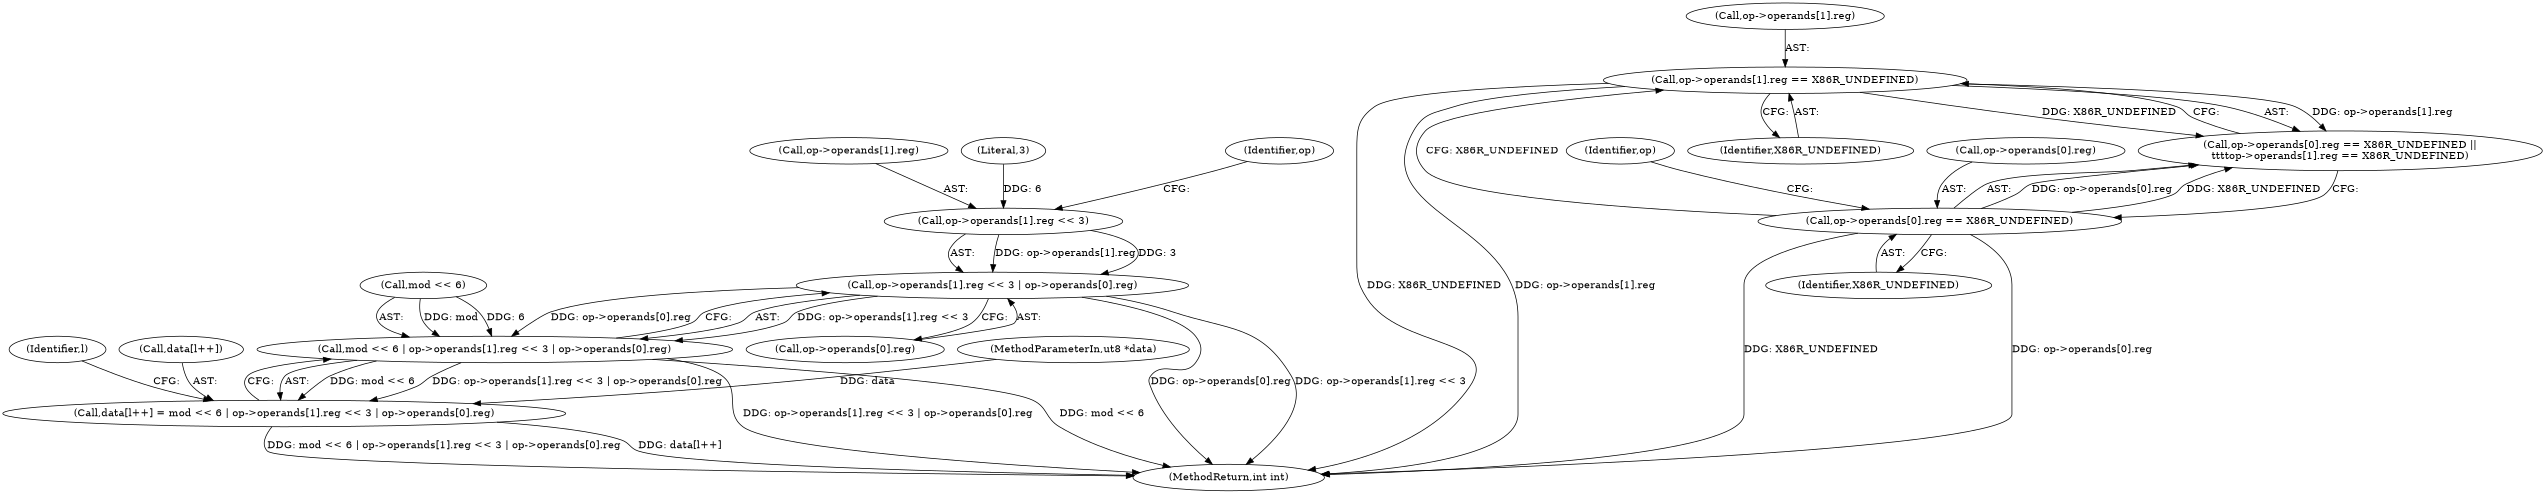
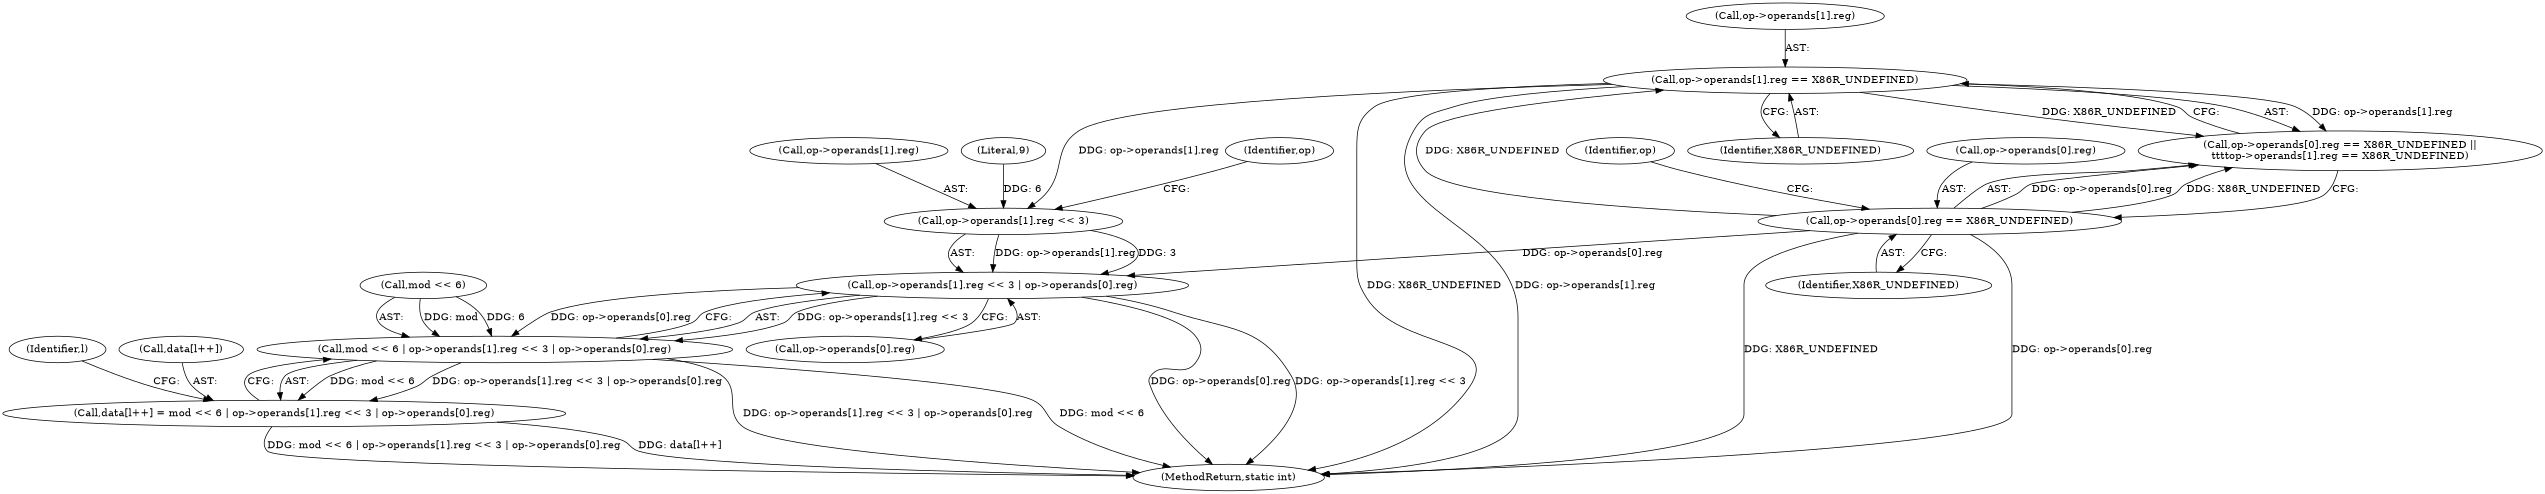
none -> (1300, 98)
(1003, 151) -> (1003, 151)
(1493, 151) -> (1493, 151)
none -> (1472, 253)
(1073, 349) -> none
(1229, 478) -> (1229, 478)
